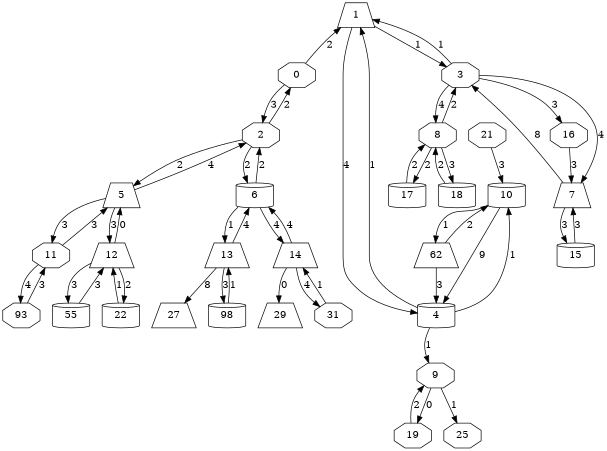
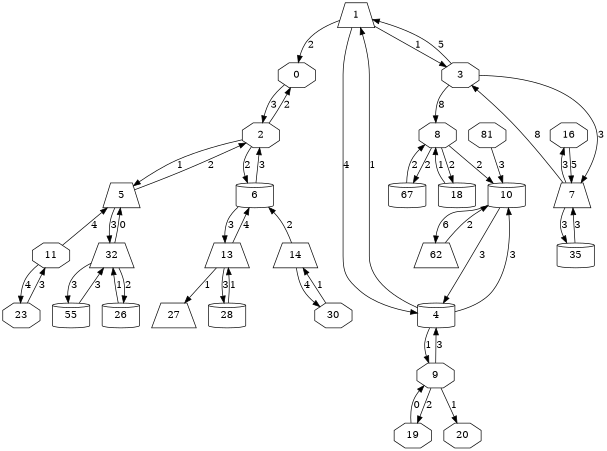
(441, 45) -> (441, 45)
(320, 47) -> (315, 33)
(522, 91) -> (562, 169)
(442, 105) -> (442, 105)
(448, 109) -> (468, 162)
(487, 135) -> (487, 135)
(601, 135) -> (601, 135)
(180, 165) -> (180, 165)
(211, 165) -> (211, 165)
(262, 165) -> (262, 165)
(441, 165) -> (441, 165)
(452, 165) -> (452, 165)
(574, 165) -> (574, 165)
(407, 195) -> (407, 195)
(74, 210) -> none
(269, 223) -> none
(95, 225) -> (95, 225)
(231, 225) -> (231, 225)
(290, 225) -> (290, 225)
(446, 225) -> (446, 225)
(112, 255) -> (112, 255)
(483, 255) -> (483, 255)
(513, 255) -> (513, 255)
(576, 255) -> (576, 255)
(436, 282) -> (436, 349)
(208, 285) -> (208, 285)
(21, 315) -> (21, 315)
(121, 315) -> (121, 315)
(227, 315) -> (227, 315)
(280, 315) -> none
(333, 315) -> (333, 315)
(417, 406) -> (417, 406)
(429, 406) -> (429, 406)
(462, 436) -> (462, 436)
